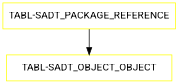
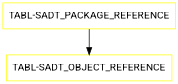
(89, 68) -> (89, 68)
